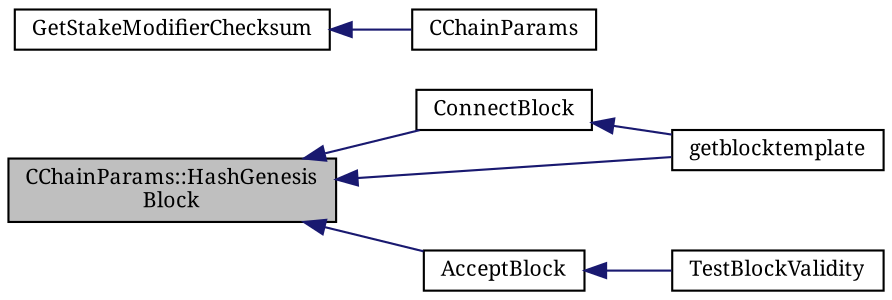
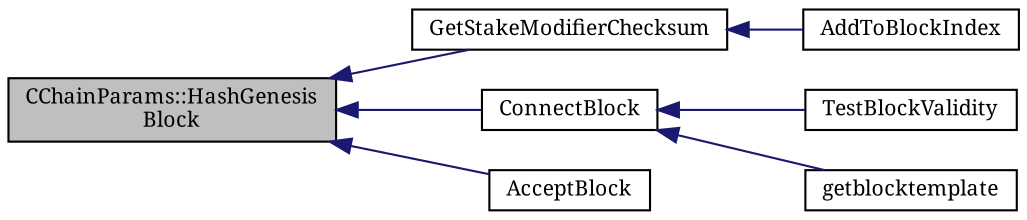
(504, 30) -> (911, 30)
(515, 168) -> (410, 62)
(639, 271) -> (742, 110)
